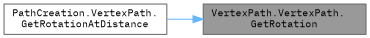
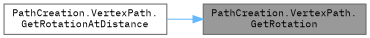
(285, 19) -> (285, 19)
